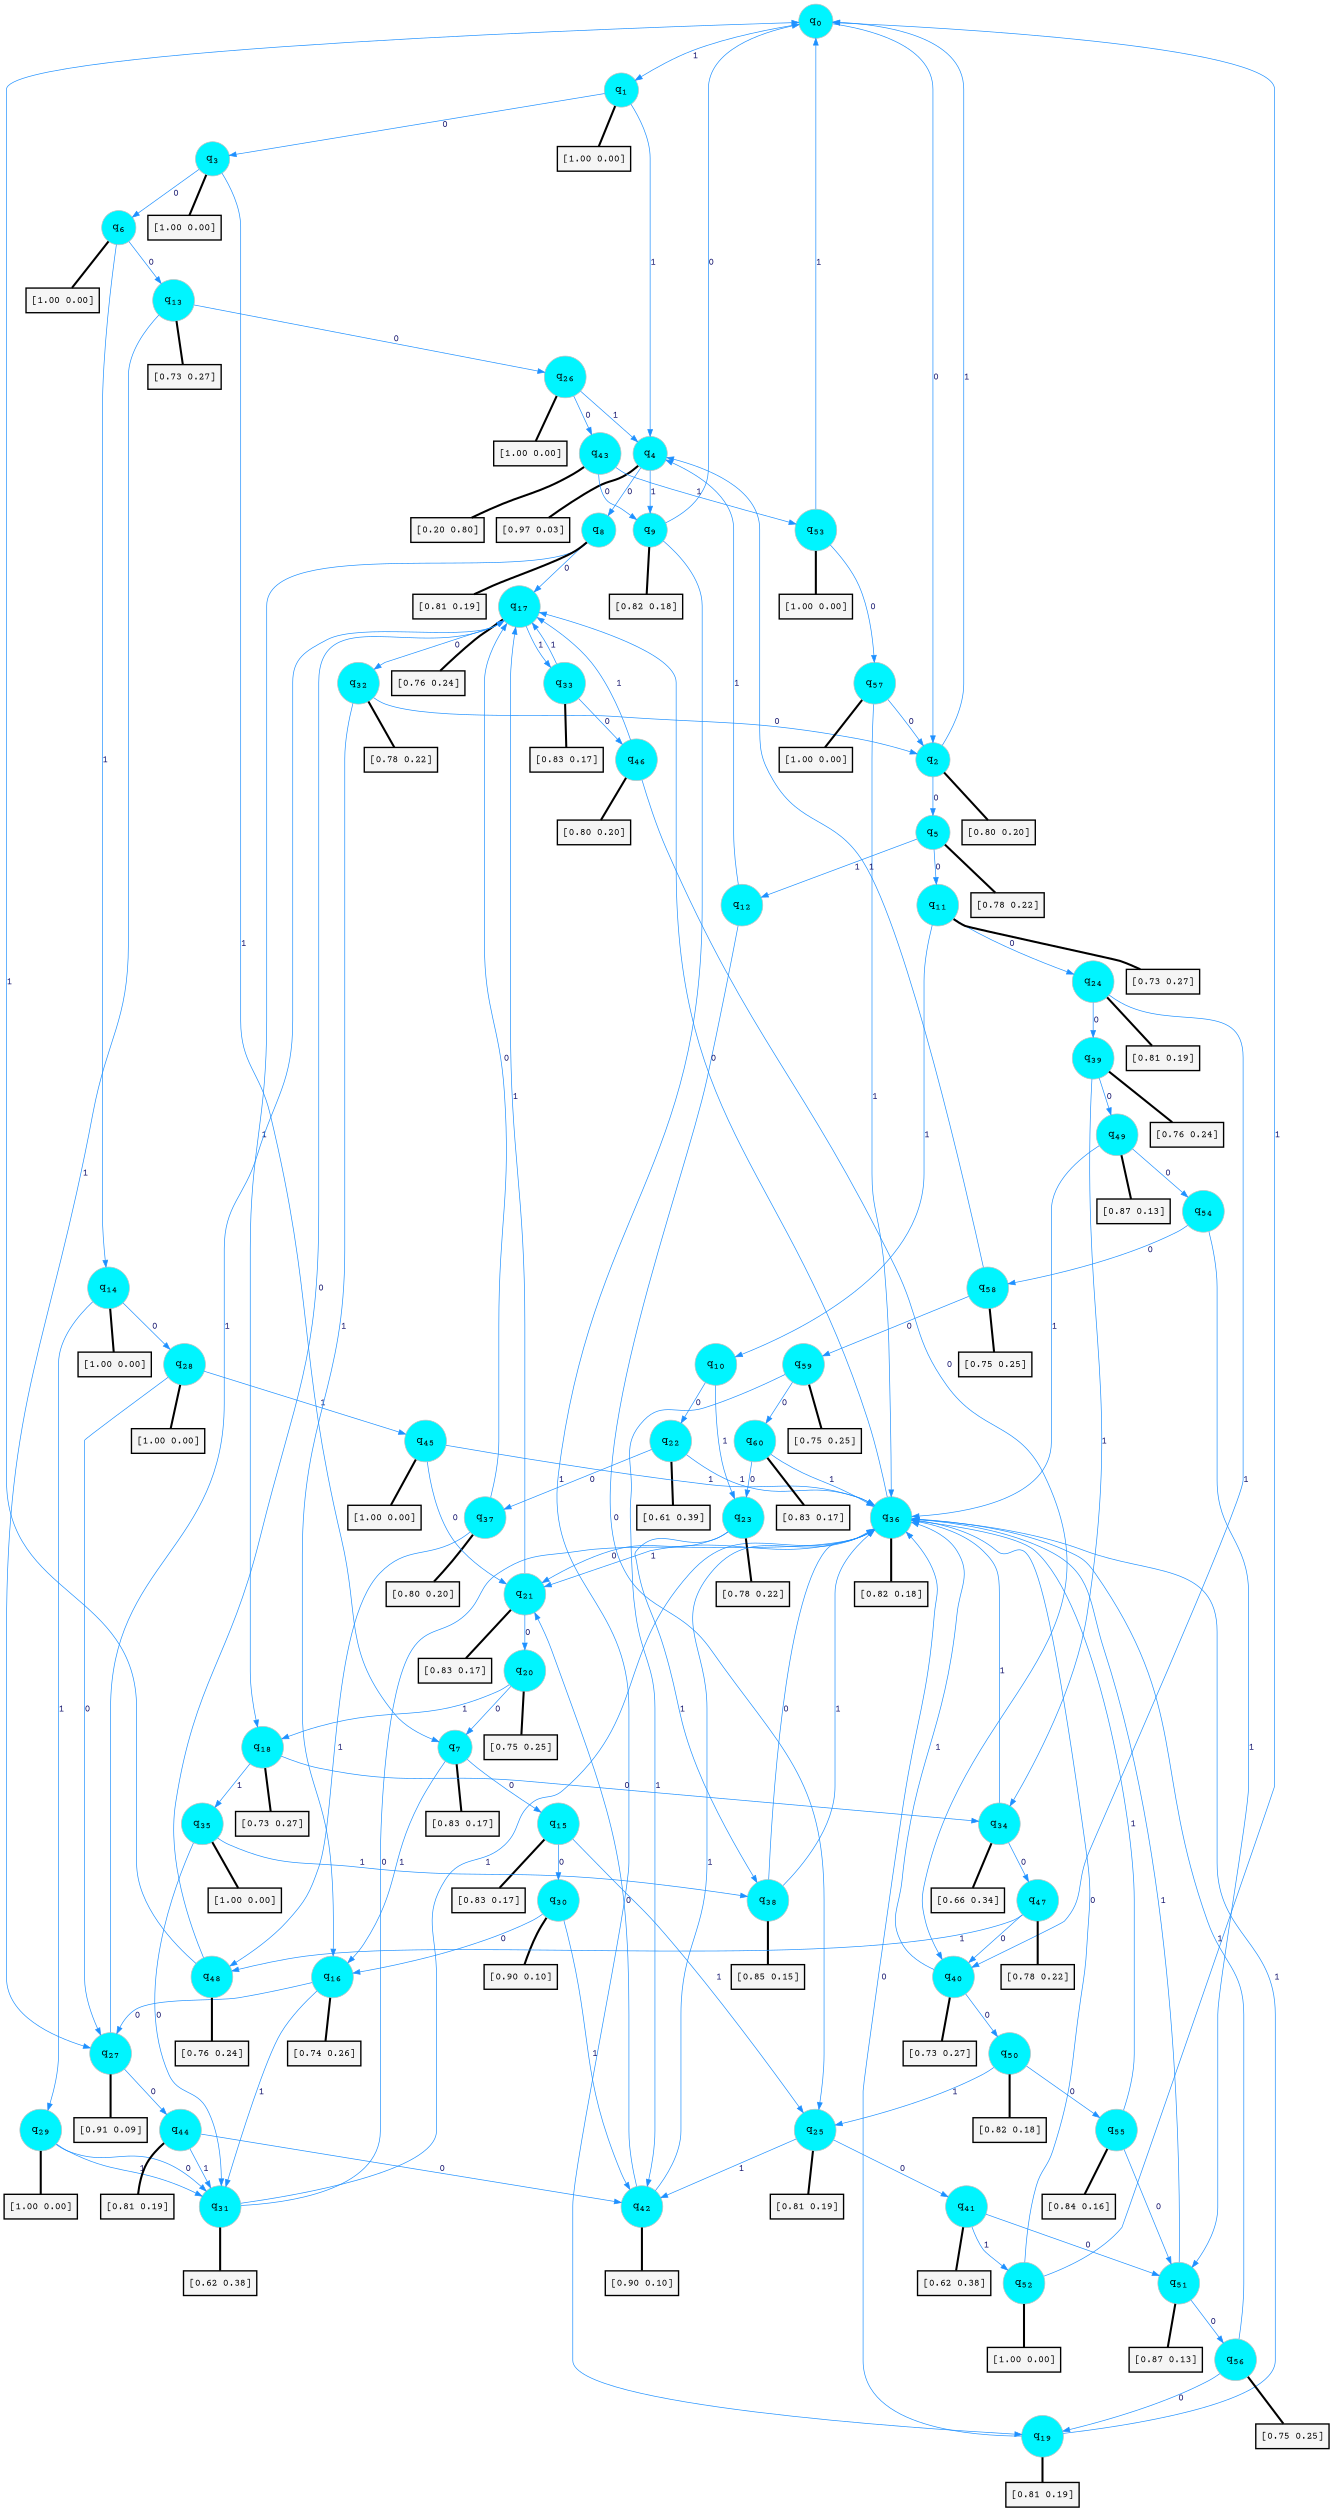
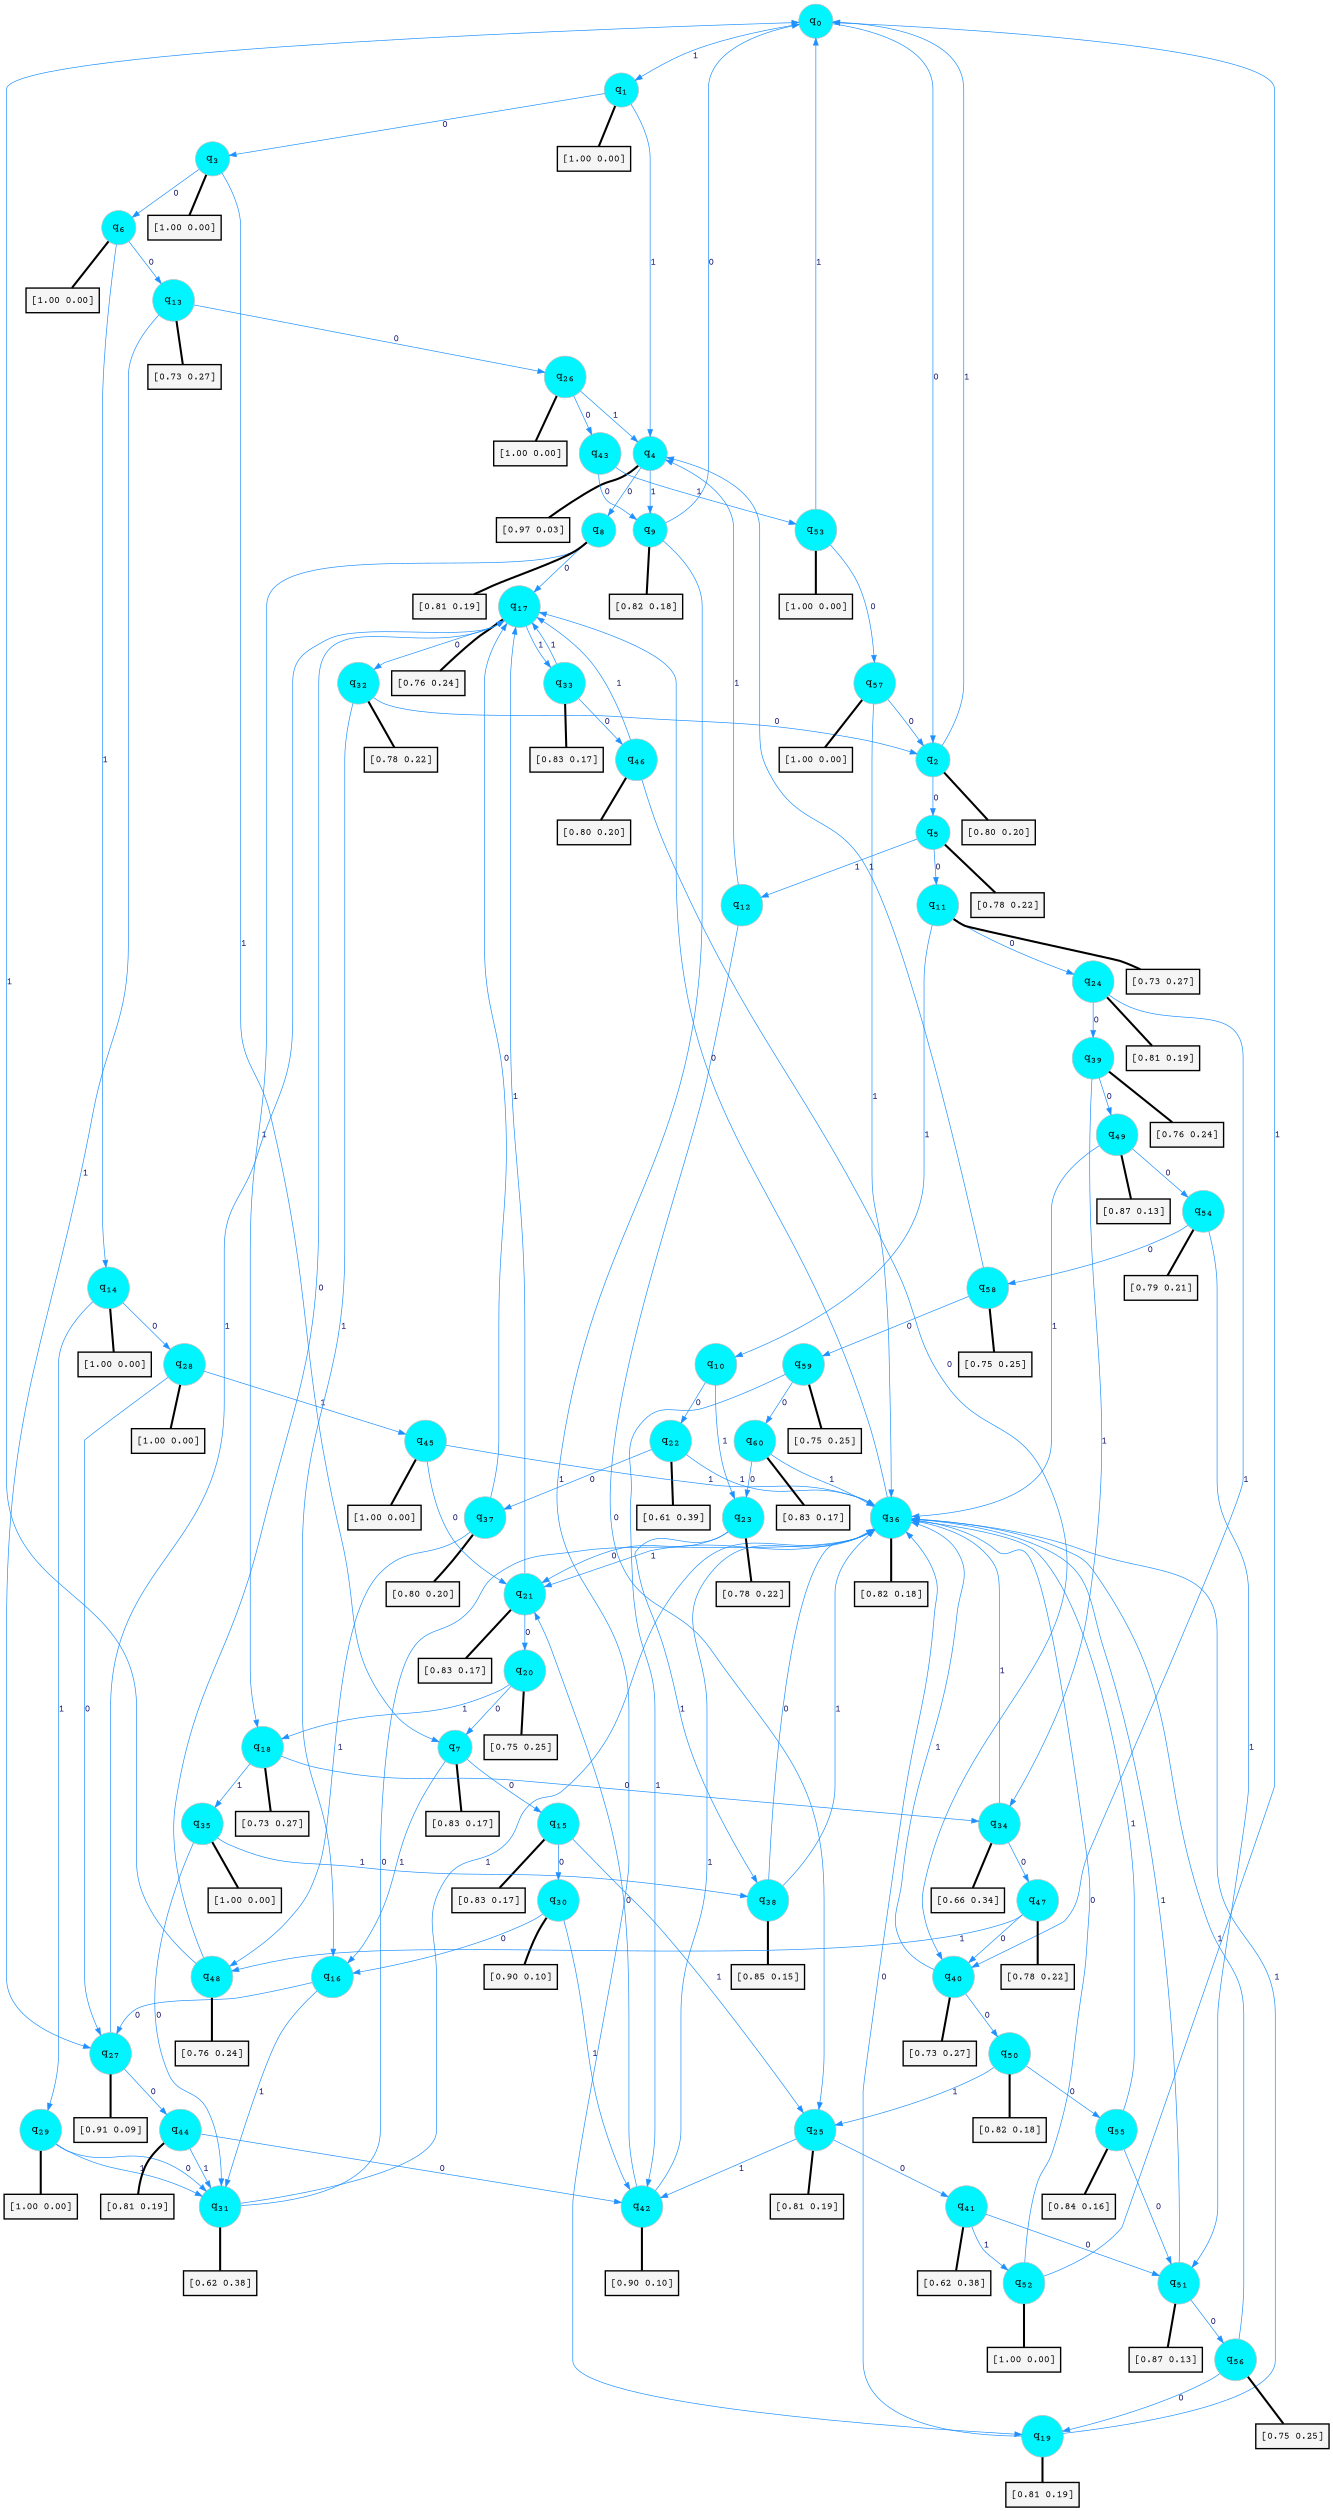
(447, 530) -> none
none -> (1161, 1288)
(324, 2054) -> none
